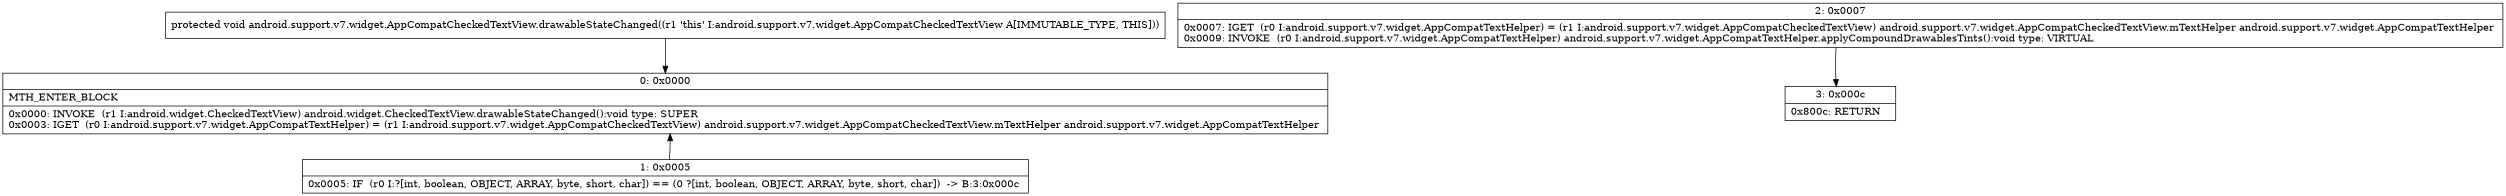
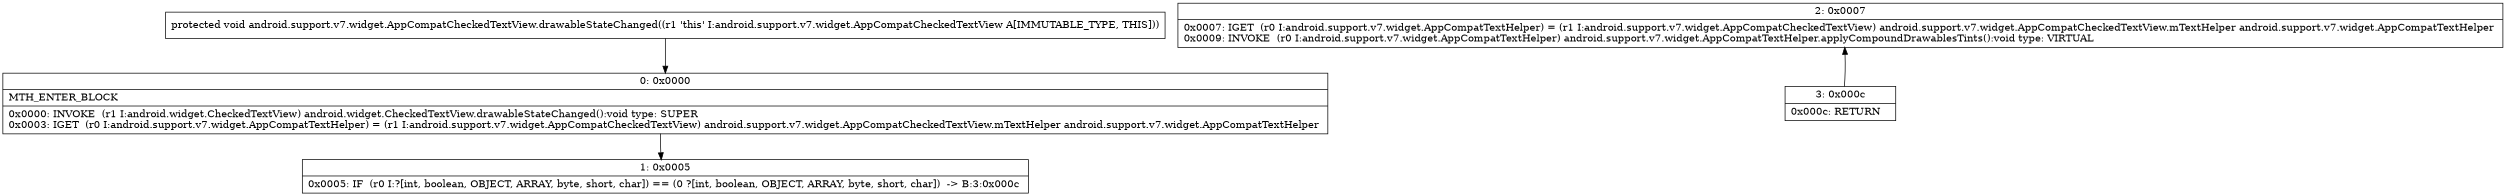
(1836, 63) -> (1845, 71)
(1840, 112) -> (1840, 112)
(670, 150) -> (661, 143)
